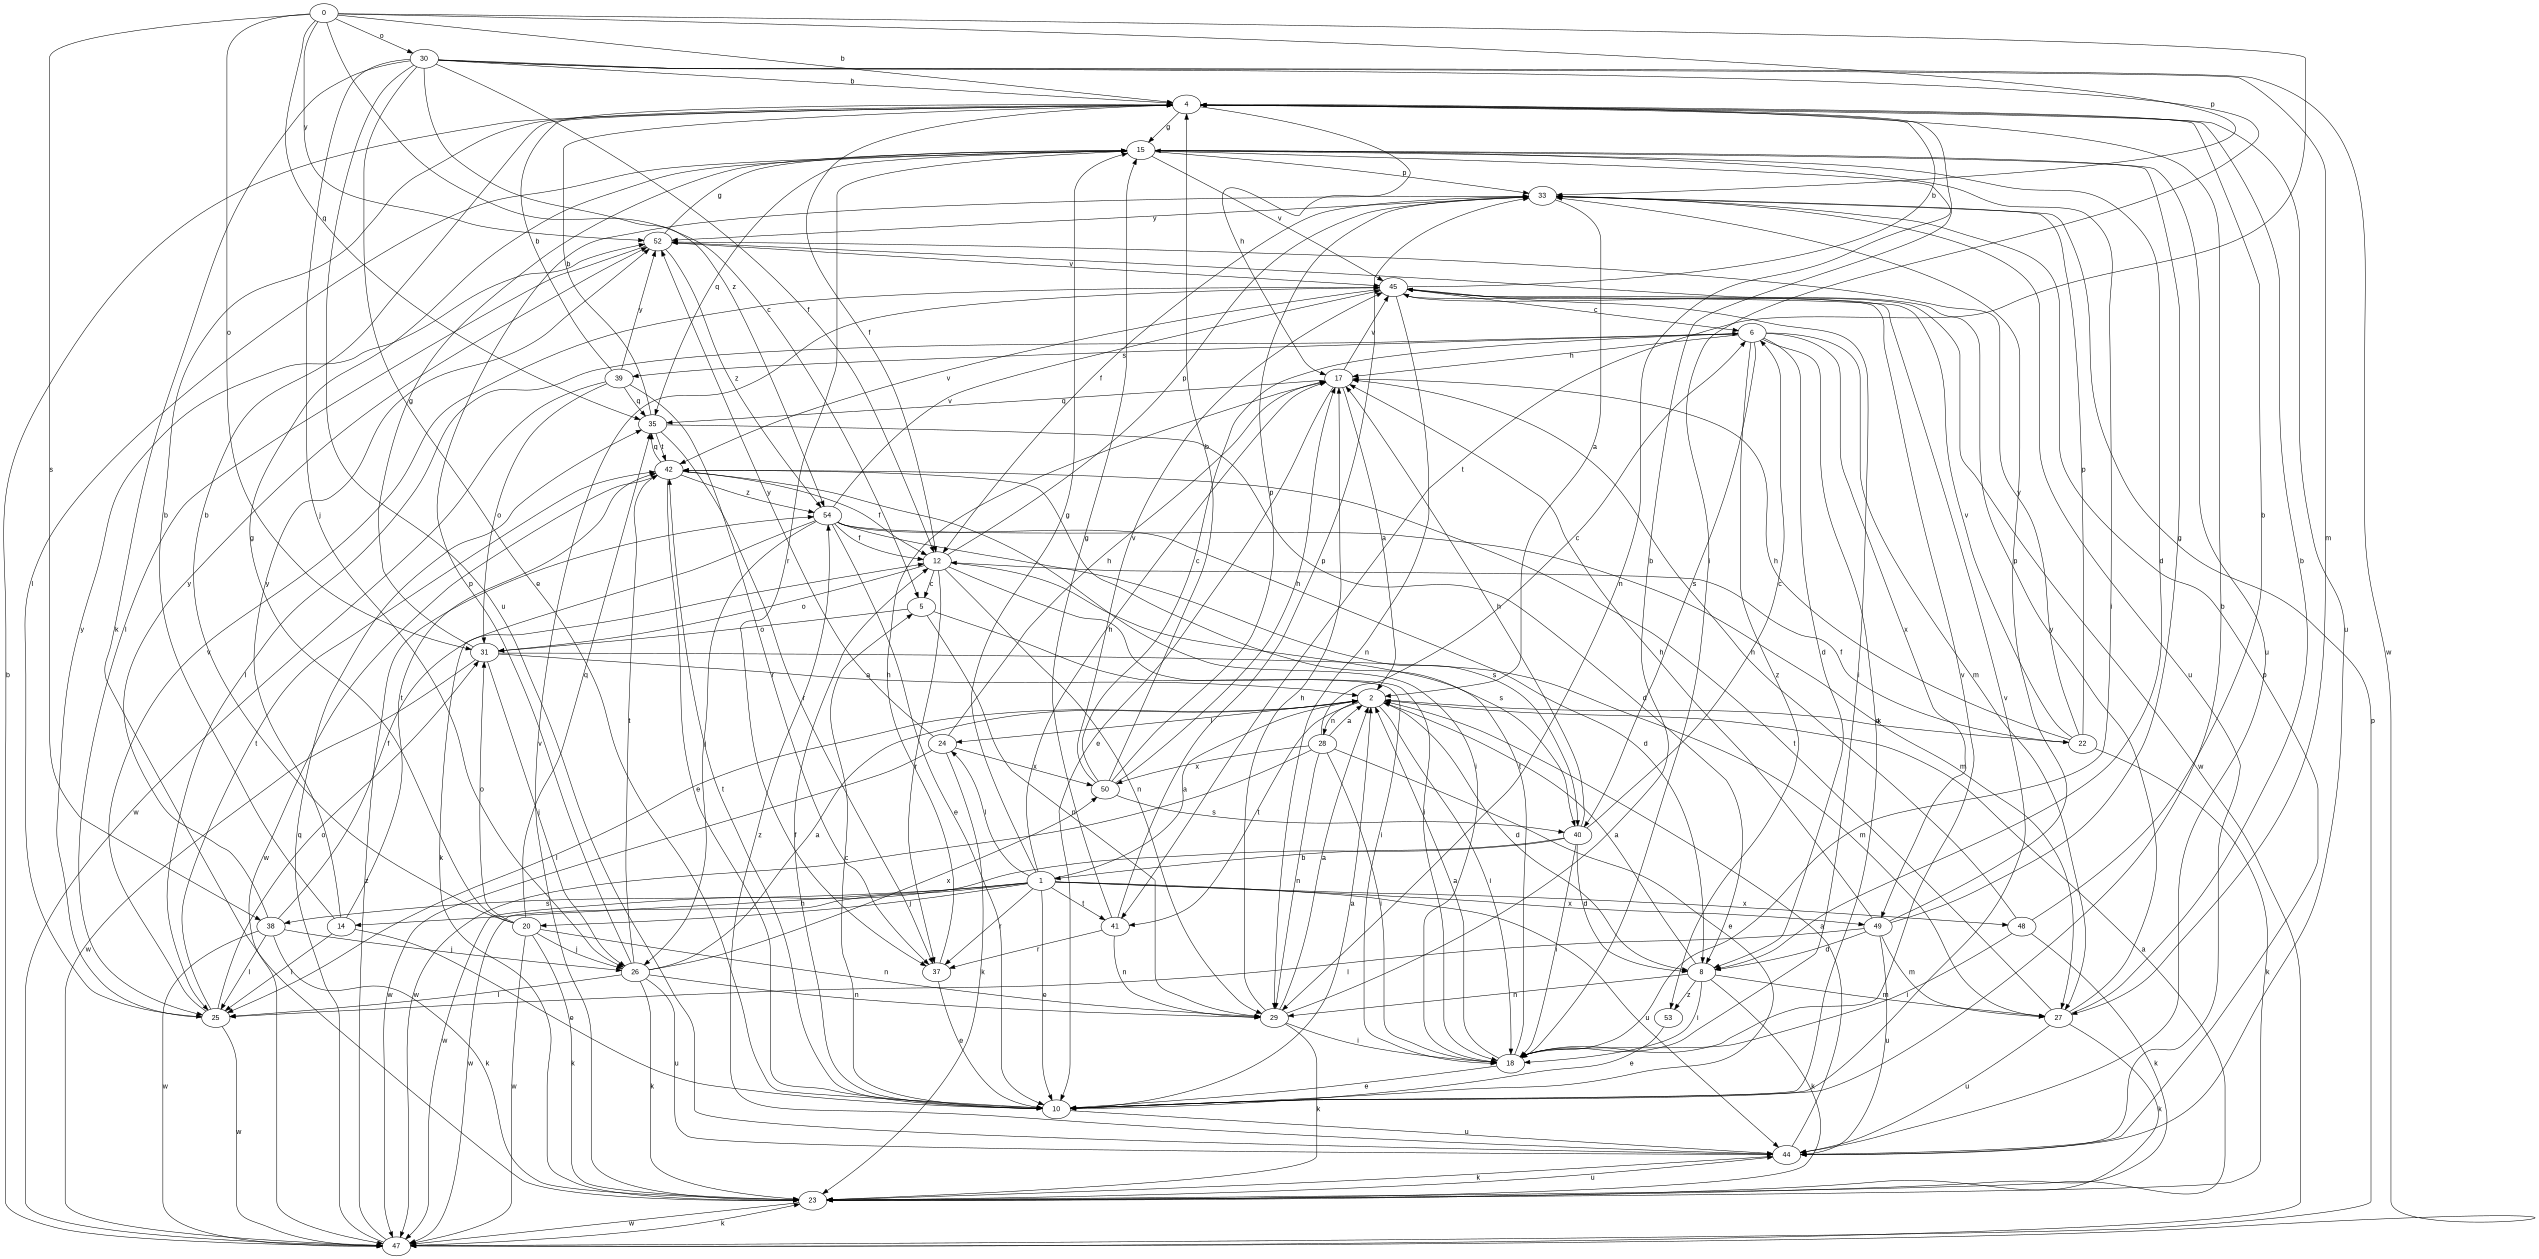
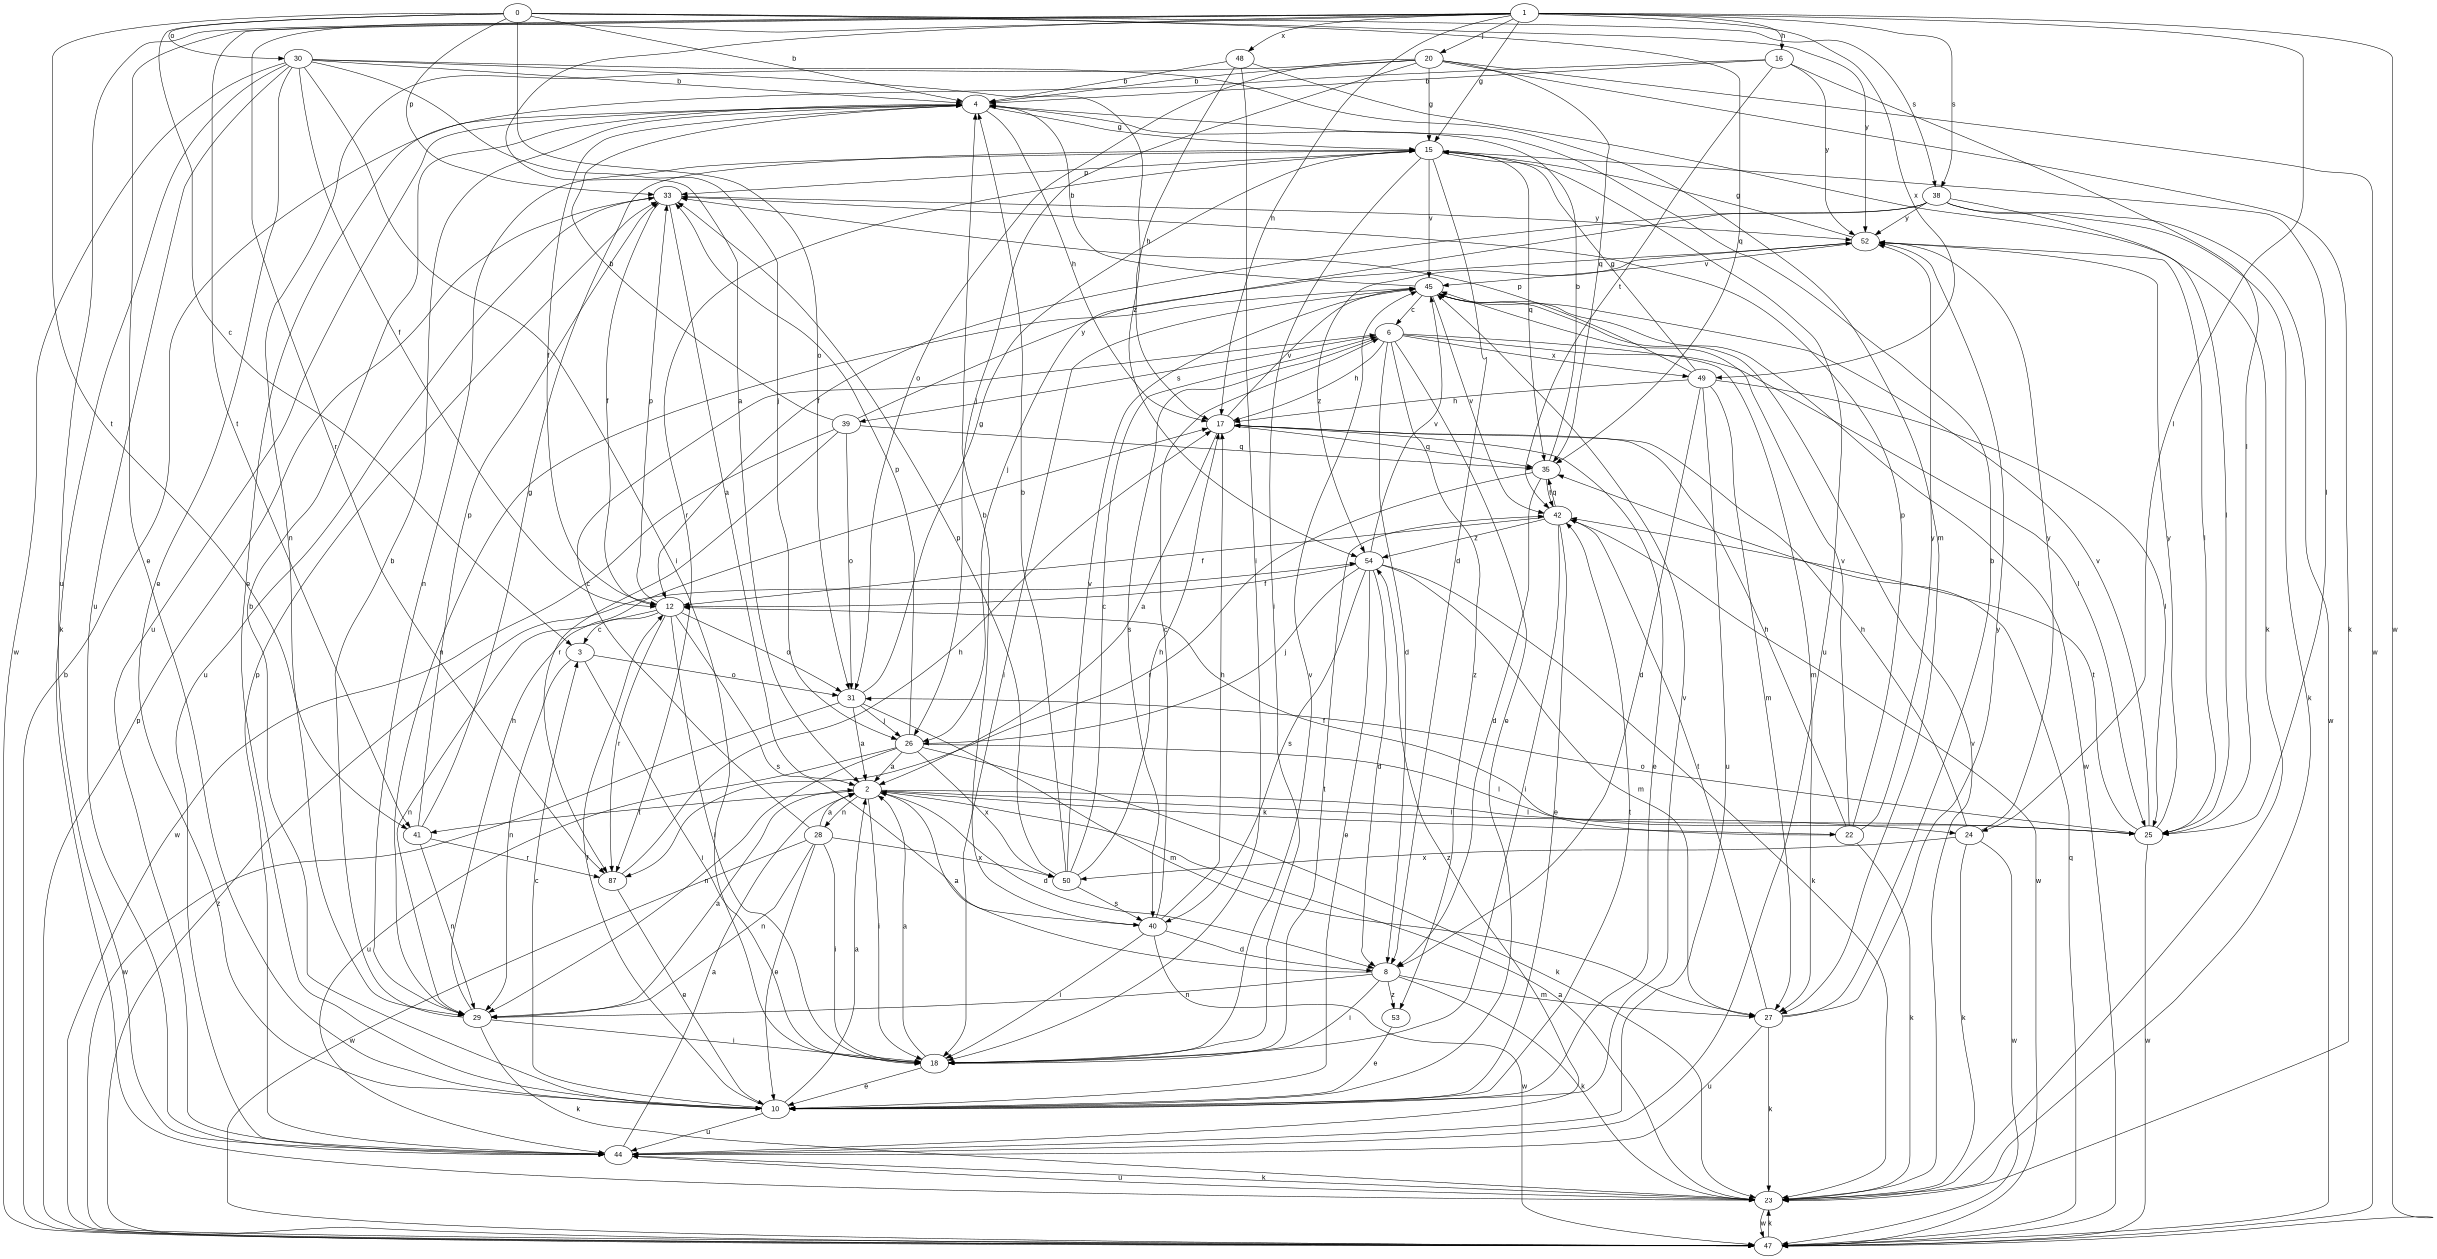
(921, 607) -> (580, 653)
(629, 717) -> none
(1287, 855) -> (989, 579)
(341, 927) -> (1779, 59)
(937, 972) -> (613, 881)
